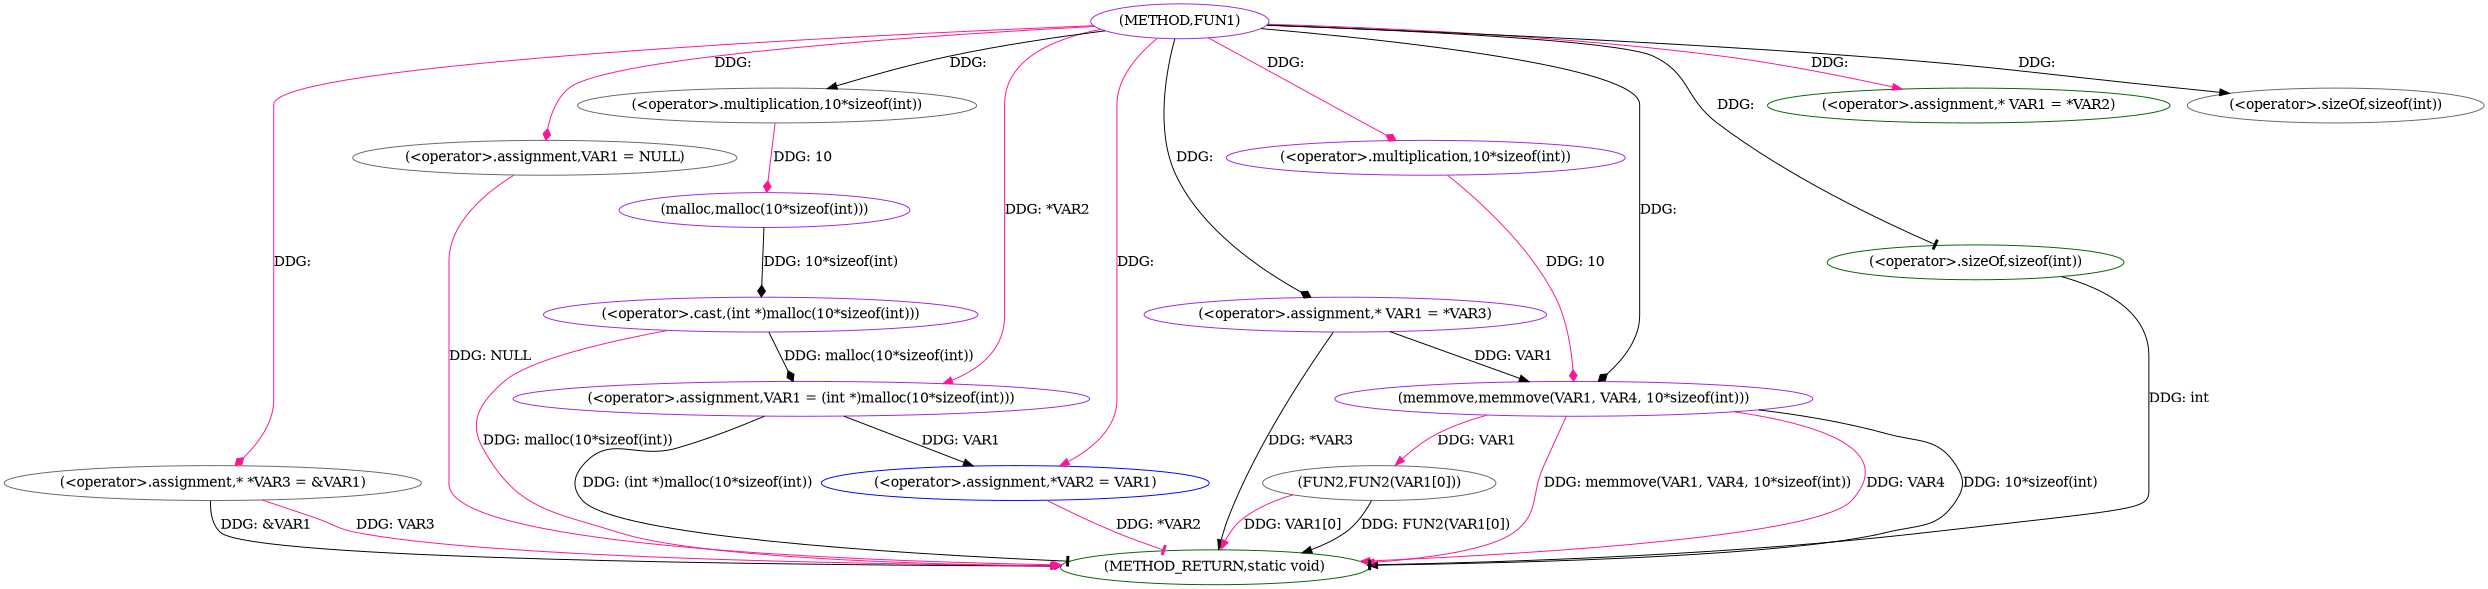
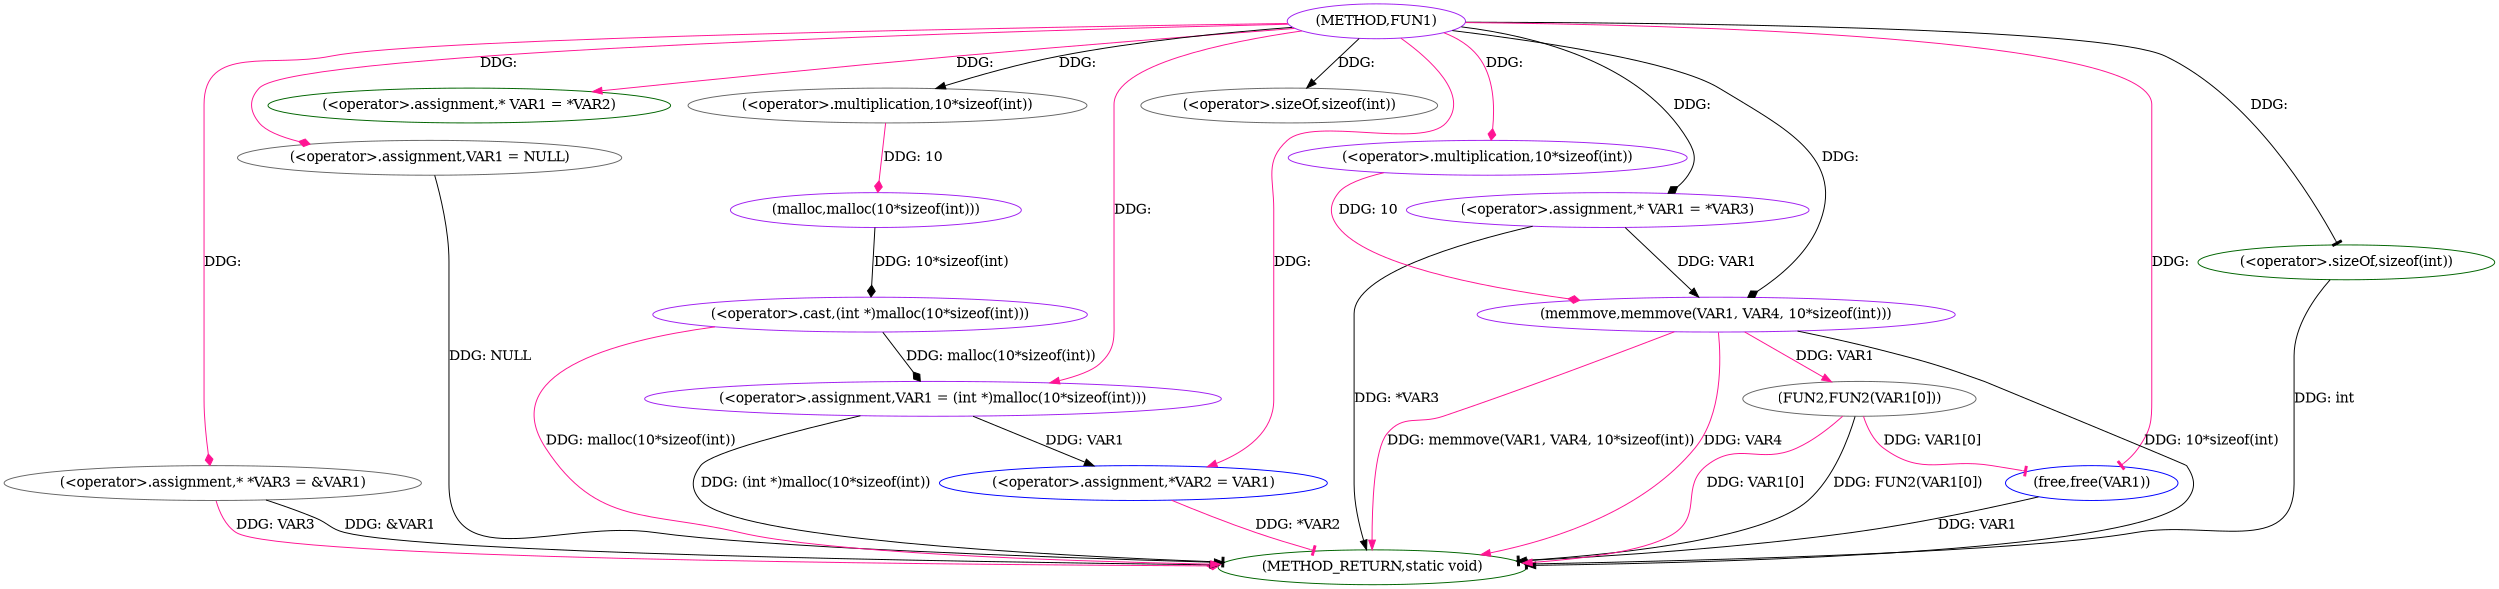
(1047, 210) -> (1135, 210)
none -> (2092, 483)
(576, 534) -> (660, 533)
